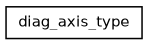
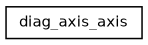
(74, 23) -> (74, 23)
